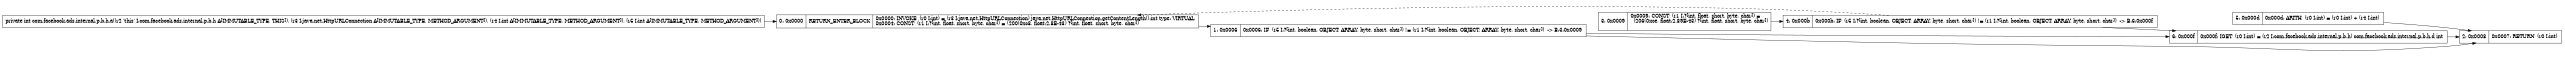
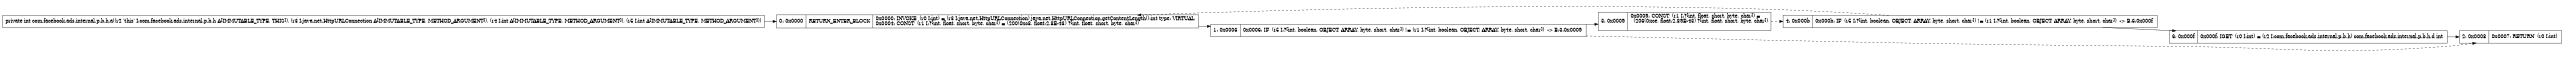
(2308, 18) -> none
(1775, 21) -> (1775, 21)
(1876, 36) -> (1590, 24)
(2029, 45) -> (2029, 45)
